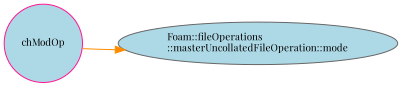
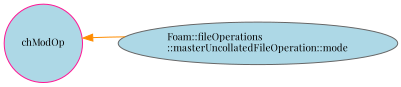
(99, 49) -> (109, 37)
